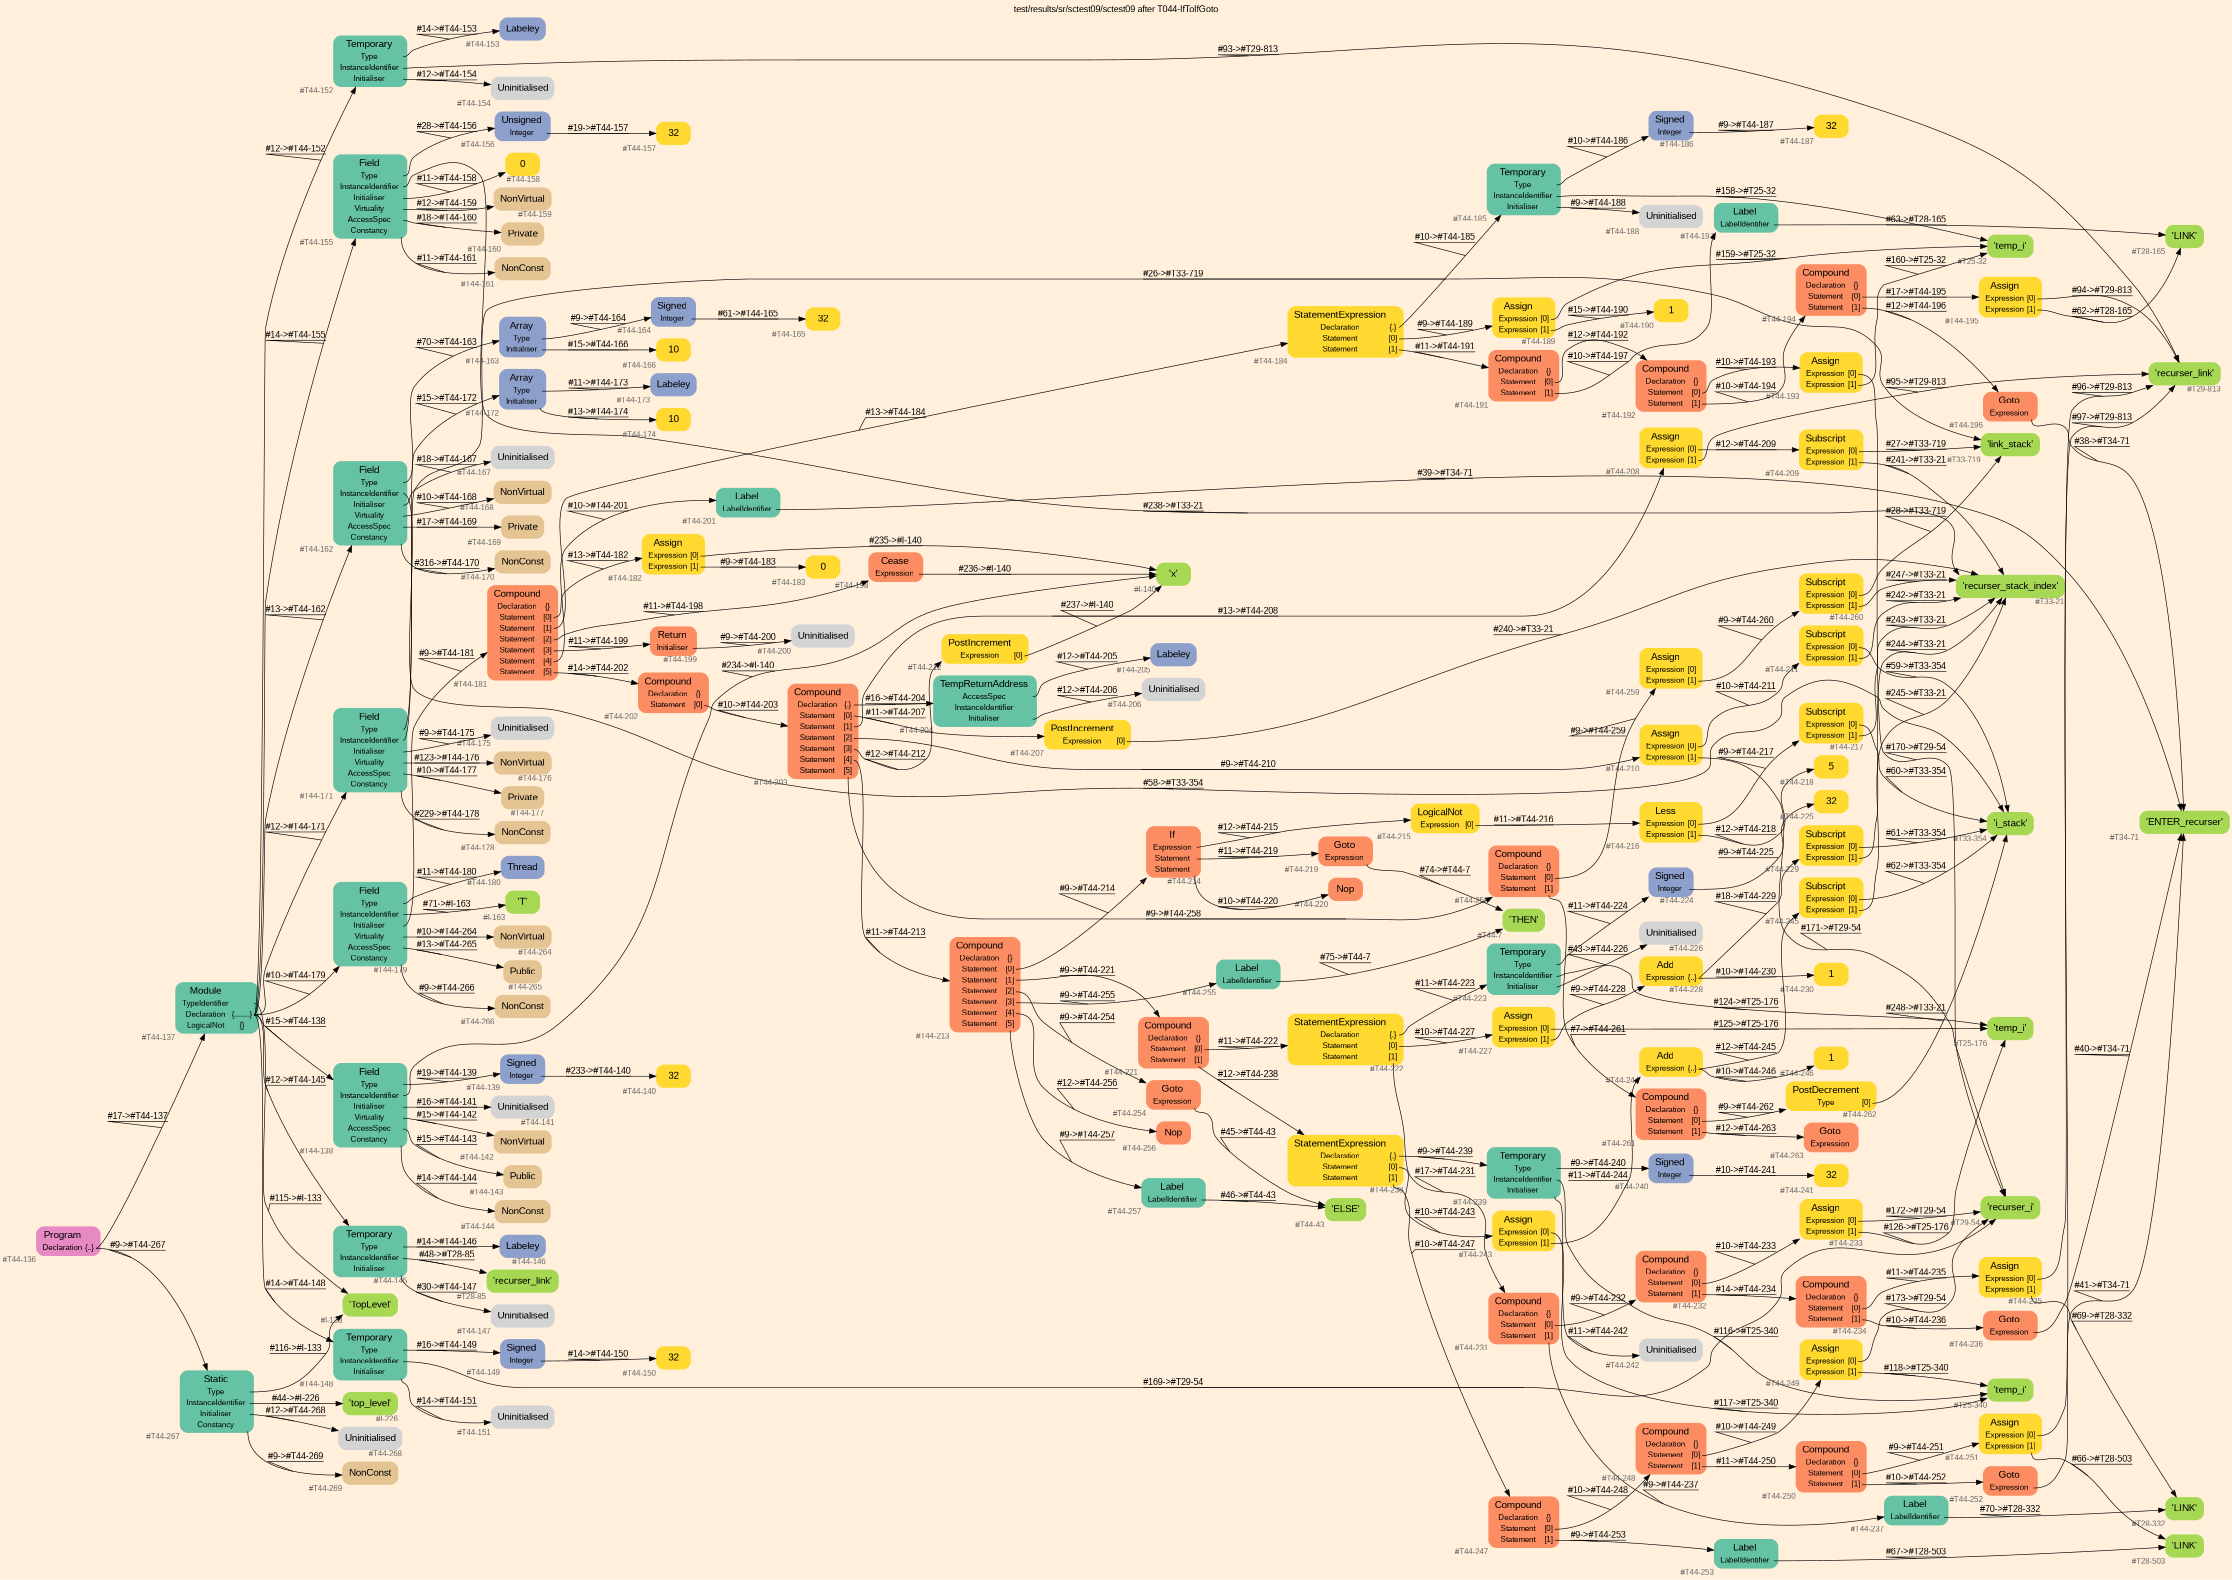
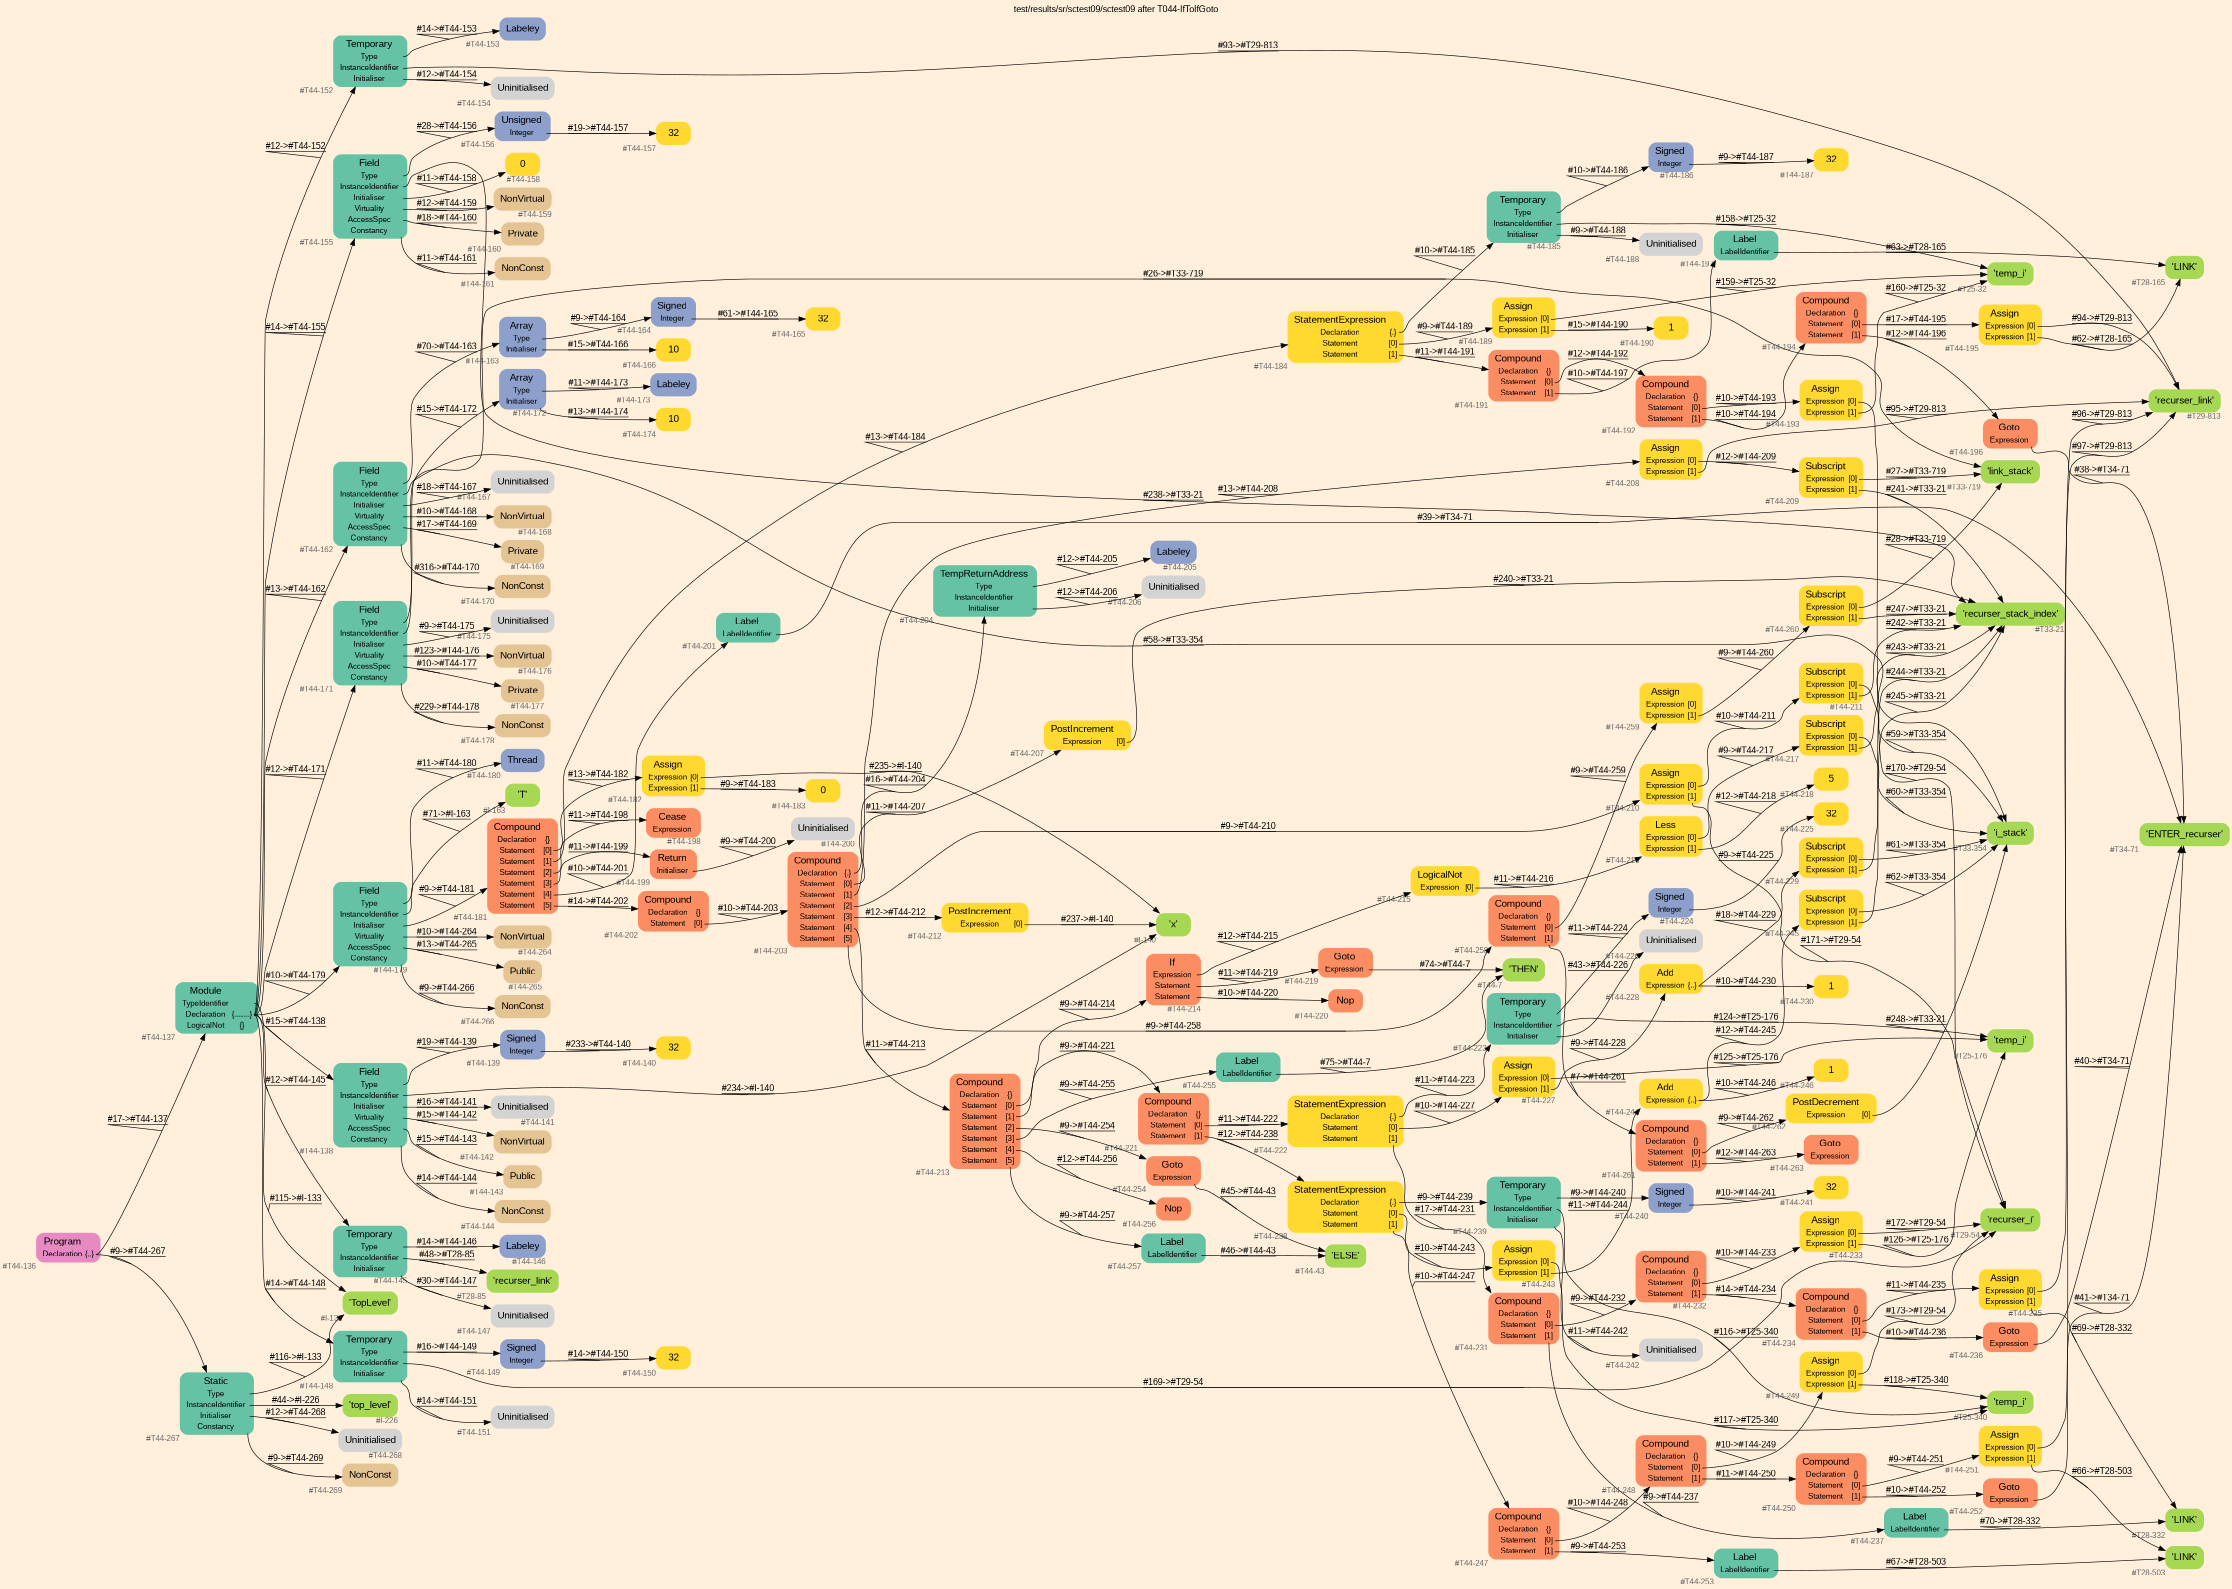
(1034, 574) -> none
(984, 697) -> (984, 586)
(1826, 1103) -> (1826, 1115)
